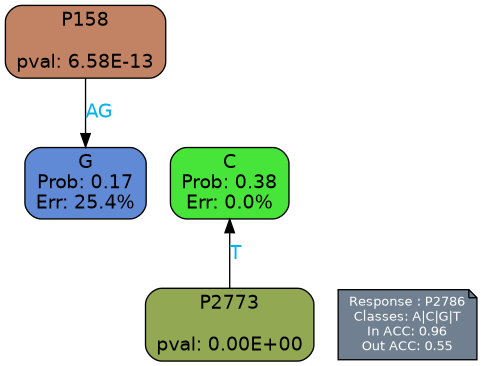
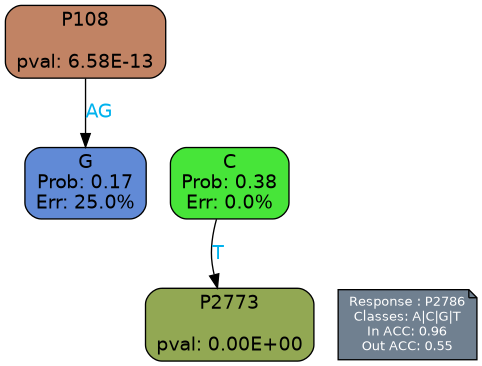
(86, 42) -> (86, 42)
(86, 183) -> (86, 183)
(230, 261) -> (212, 247)
